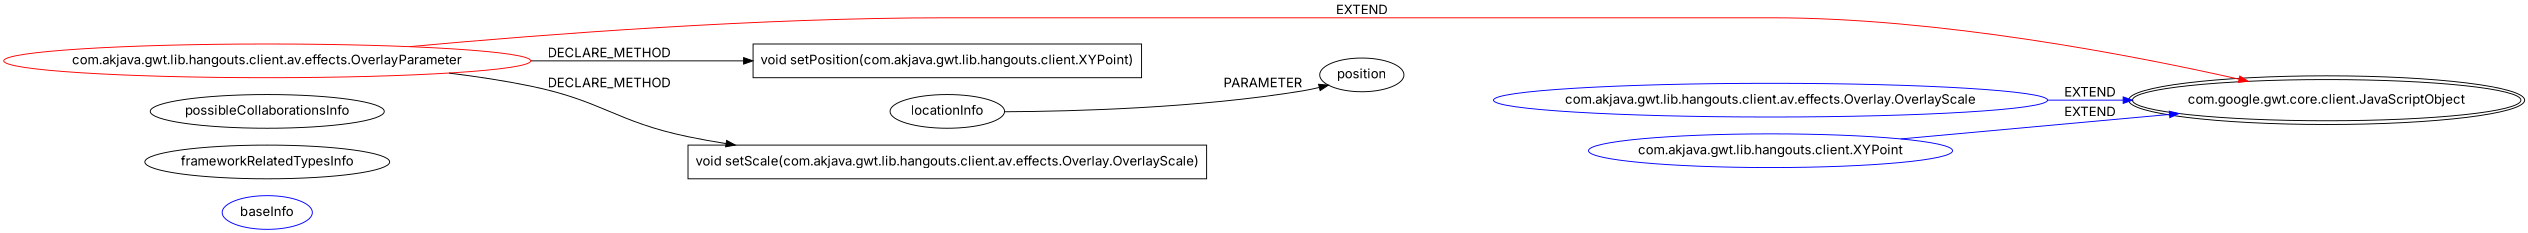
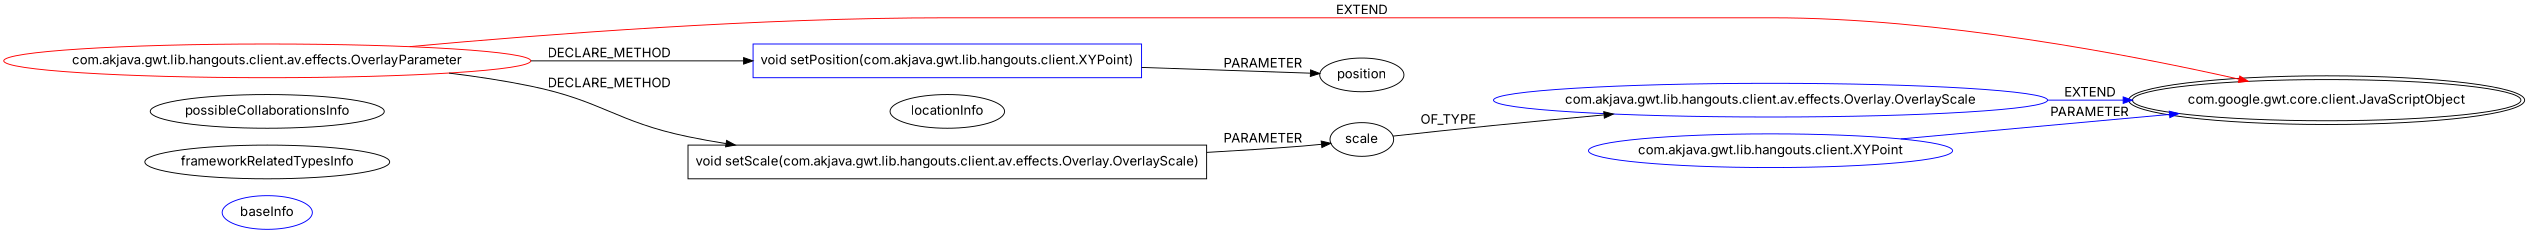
(947, 61) -> (947, 61)
(1162, 106) -> (1226, 70)
(2090, 113) -> (2090, 113)
none -> (1362, 139)
